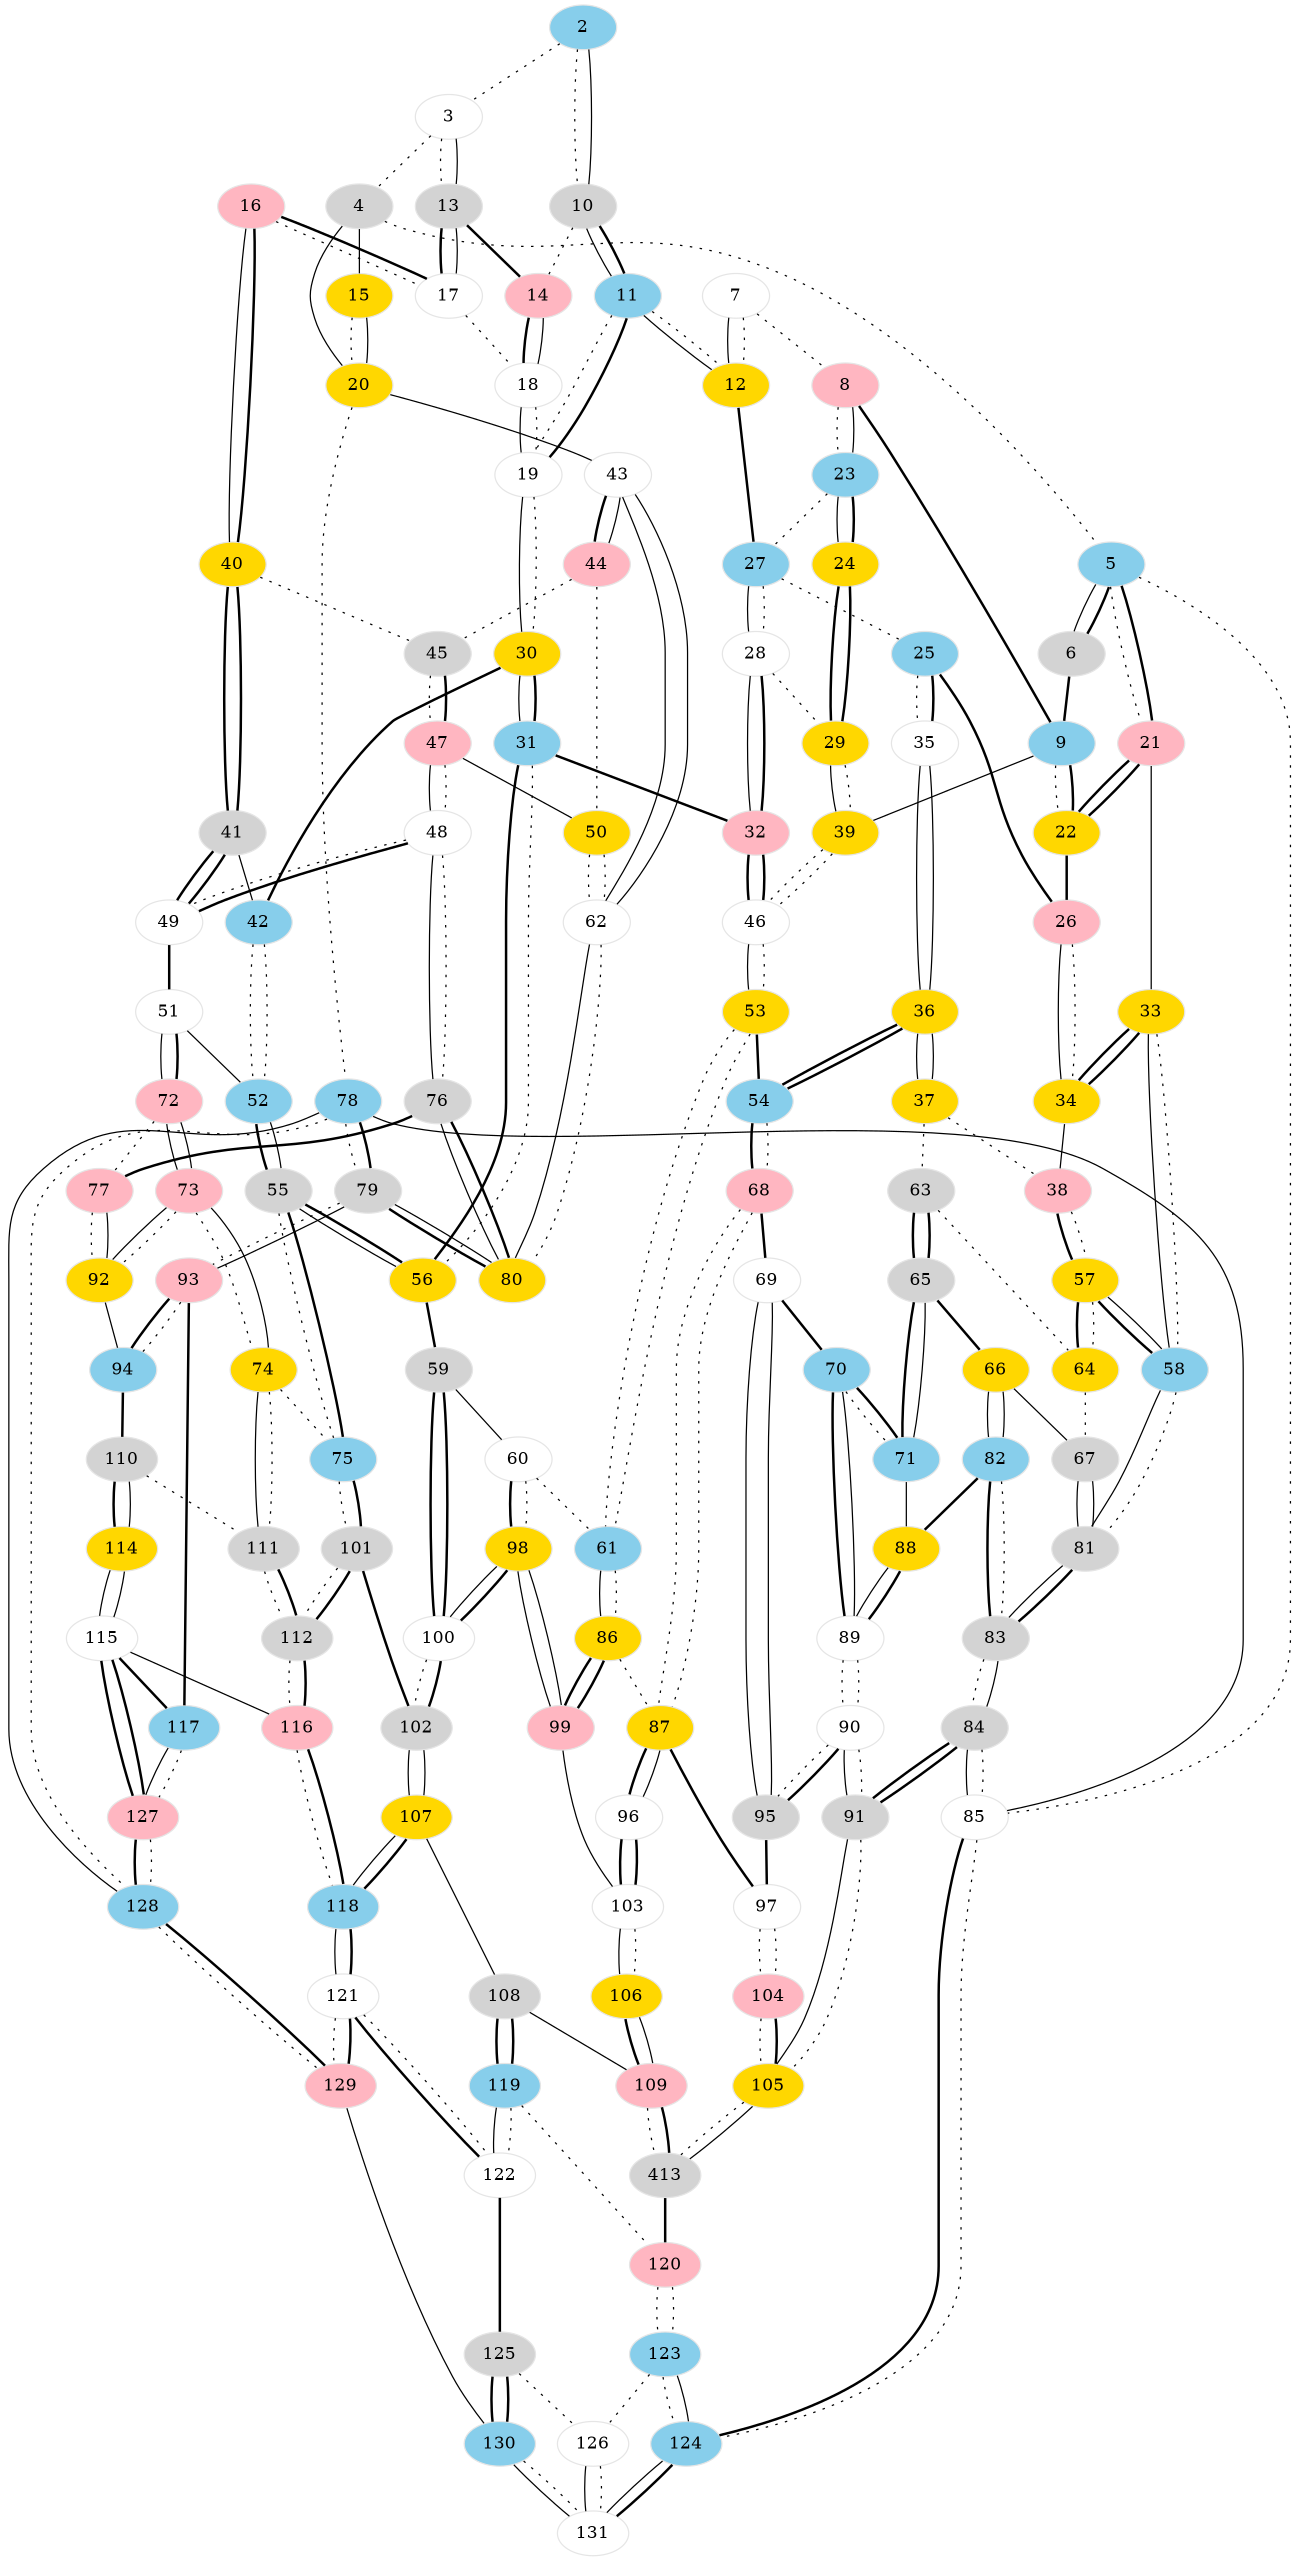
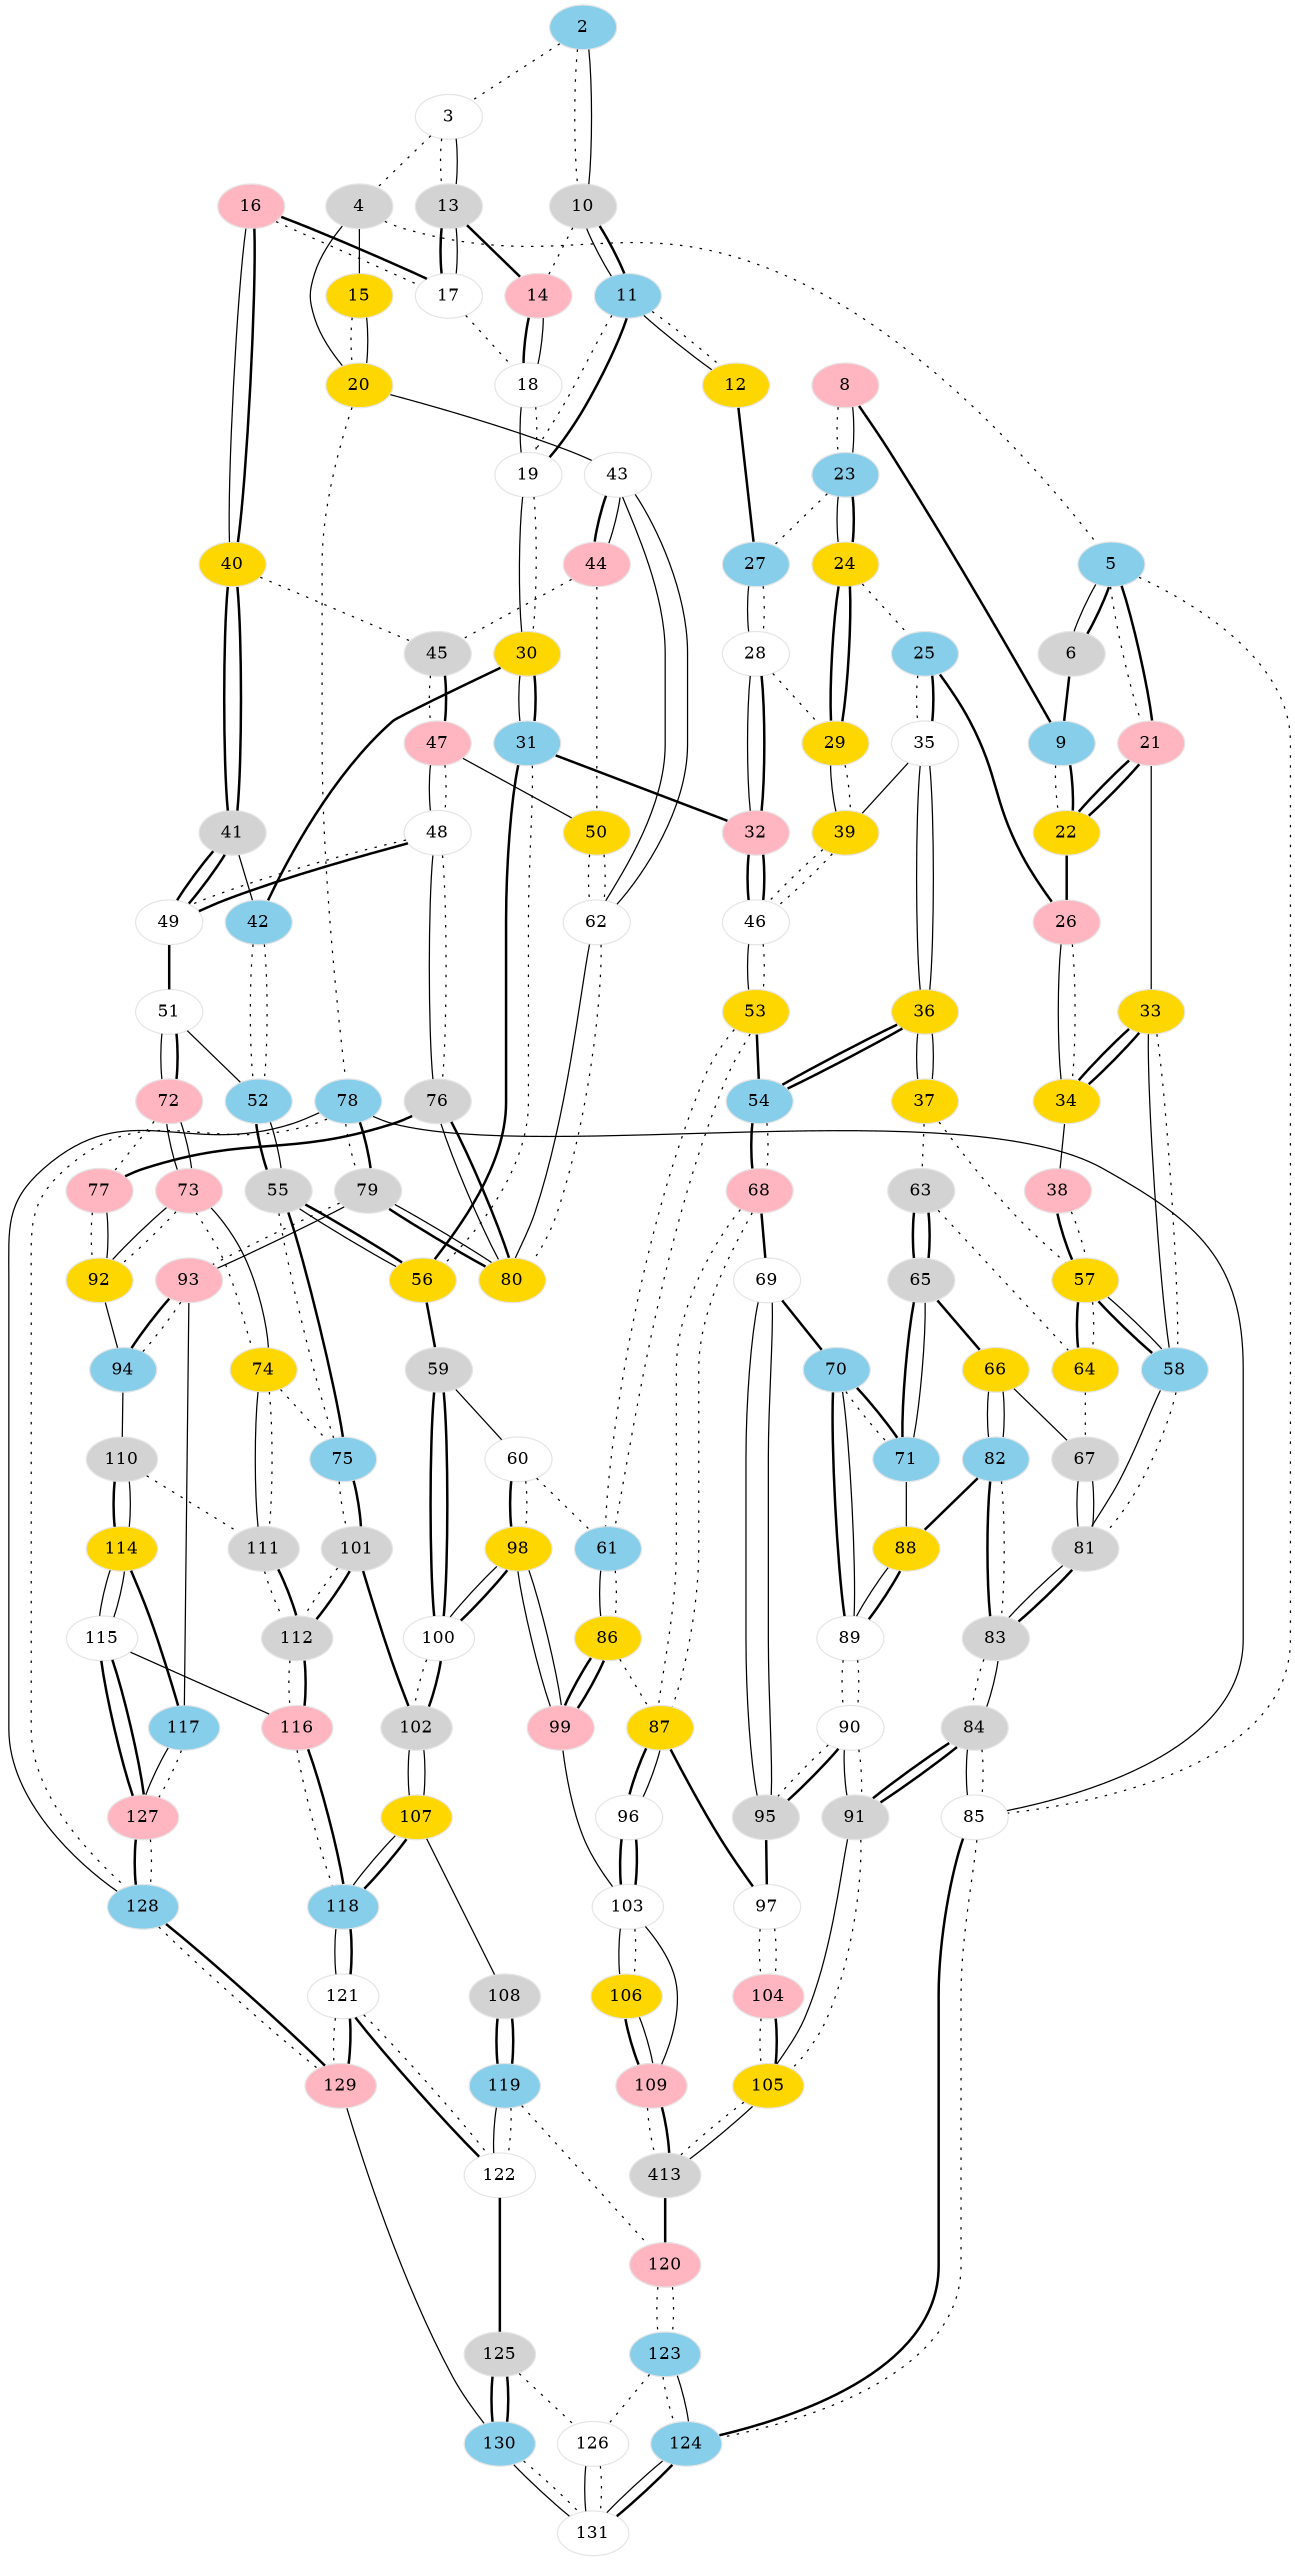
(736, 296) -> none
(829, 603) -> (885, 609)
(953, 788) -> (885, 788)
(994, 1147) -> (998, 1196)
(123, 1415) -> (123, 1415)
(186, 1514) -> (186, 1514)
(143, 1683) -> (157, 1637)
(578, 2041) -> (677, 1992)
